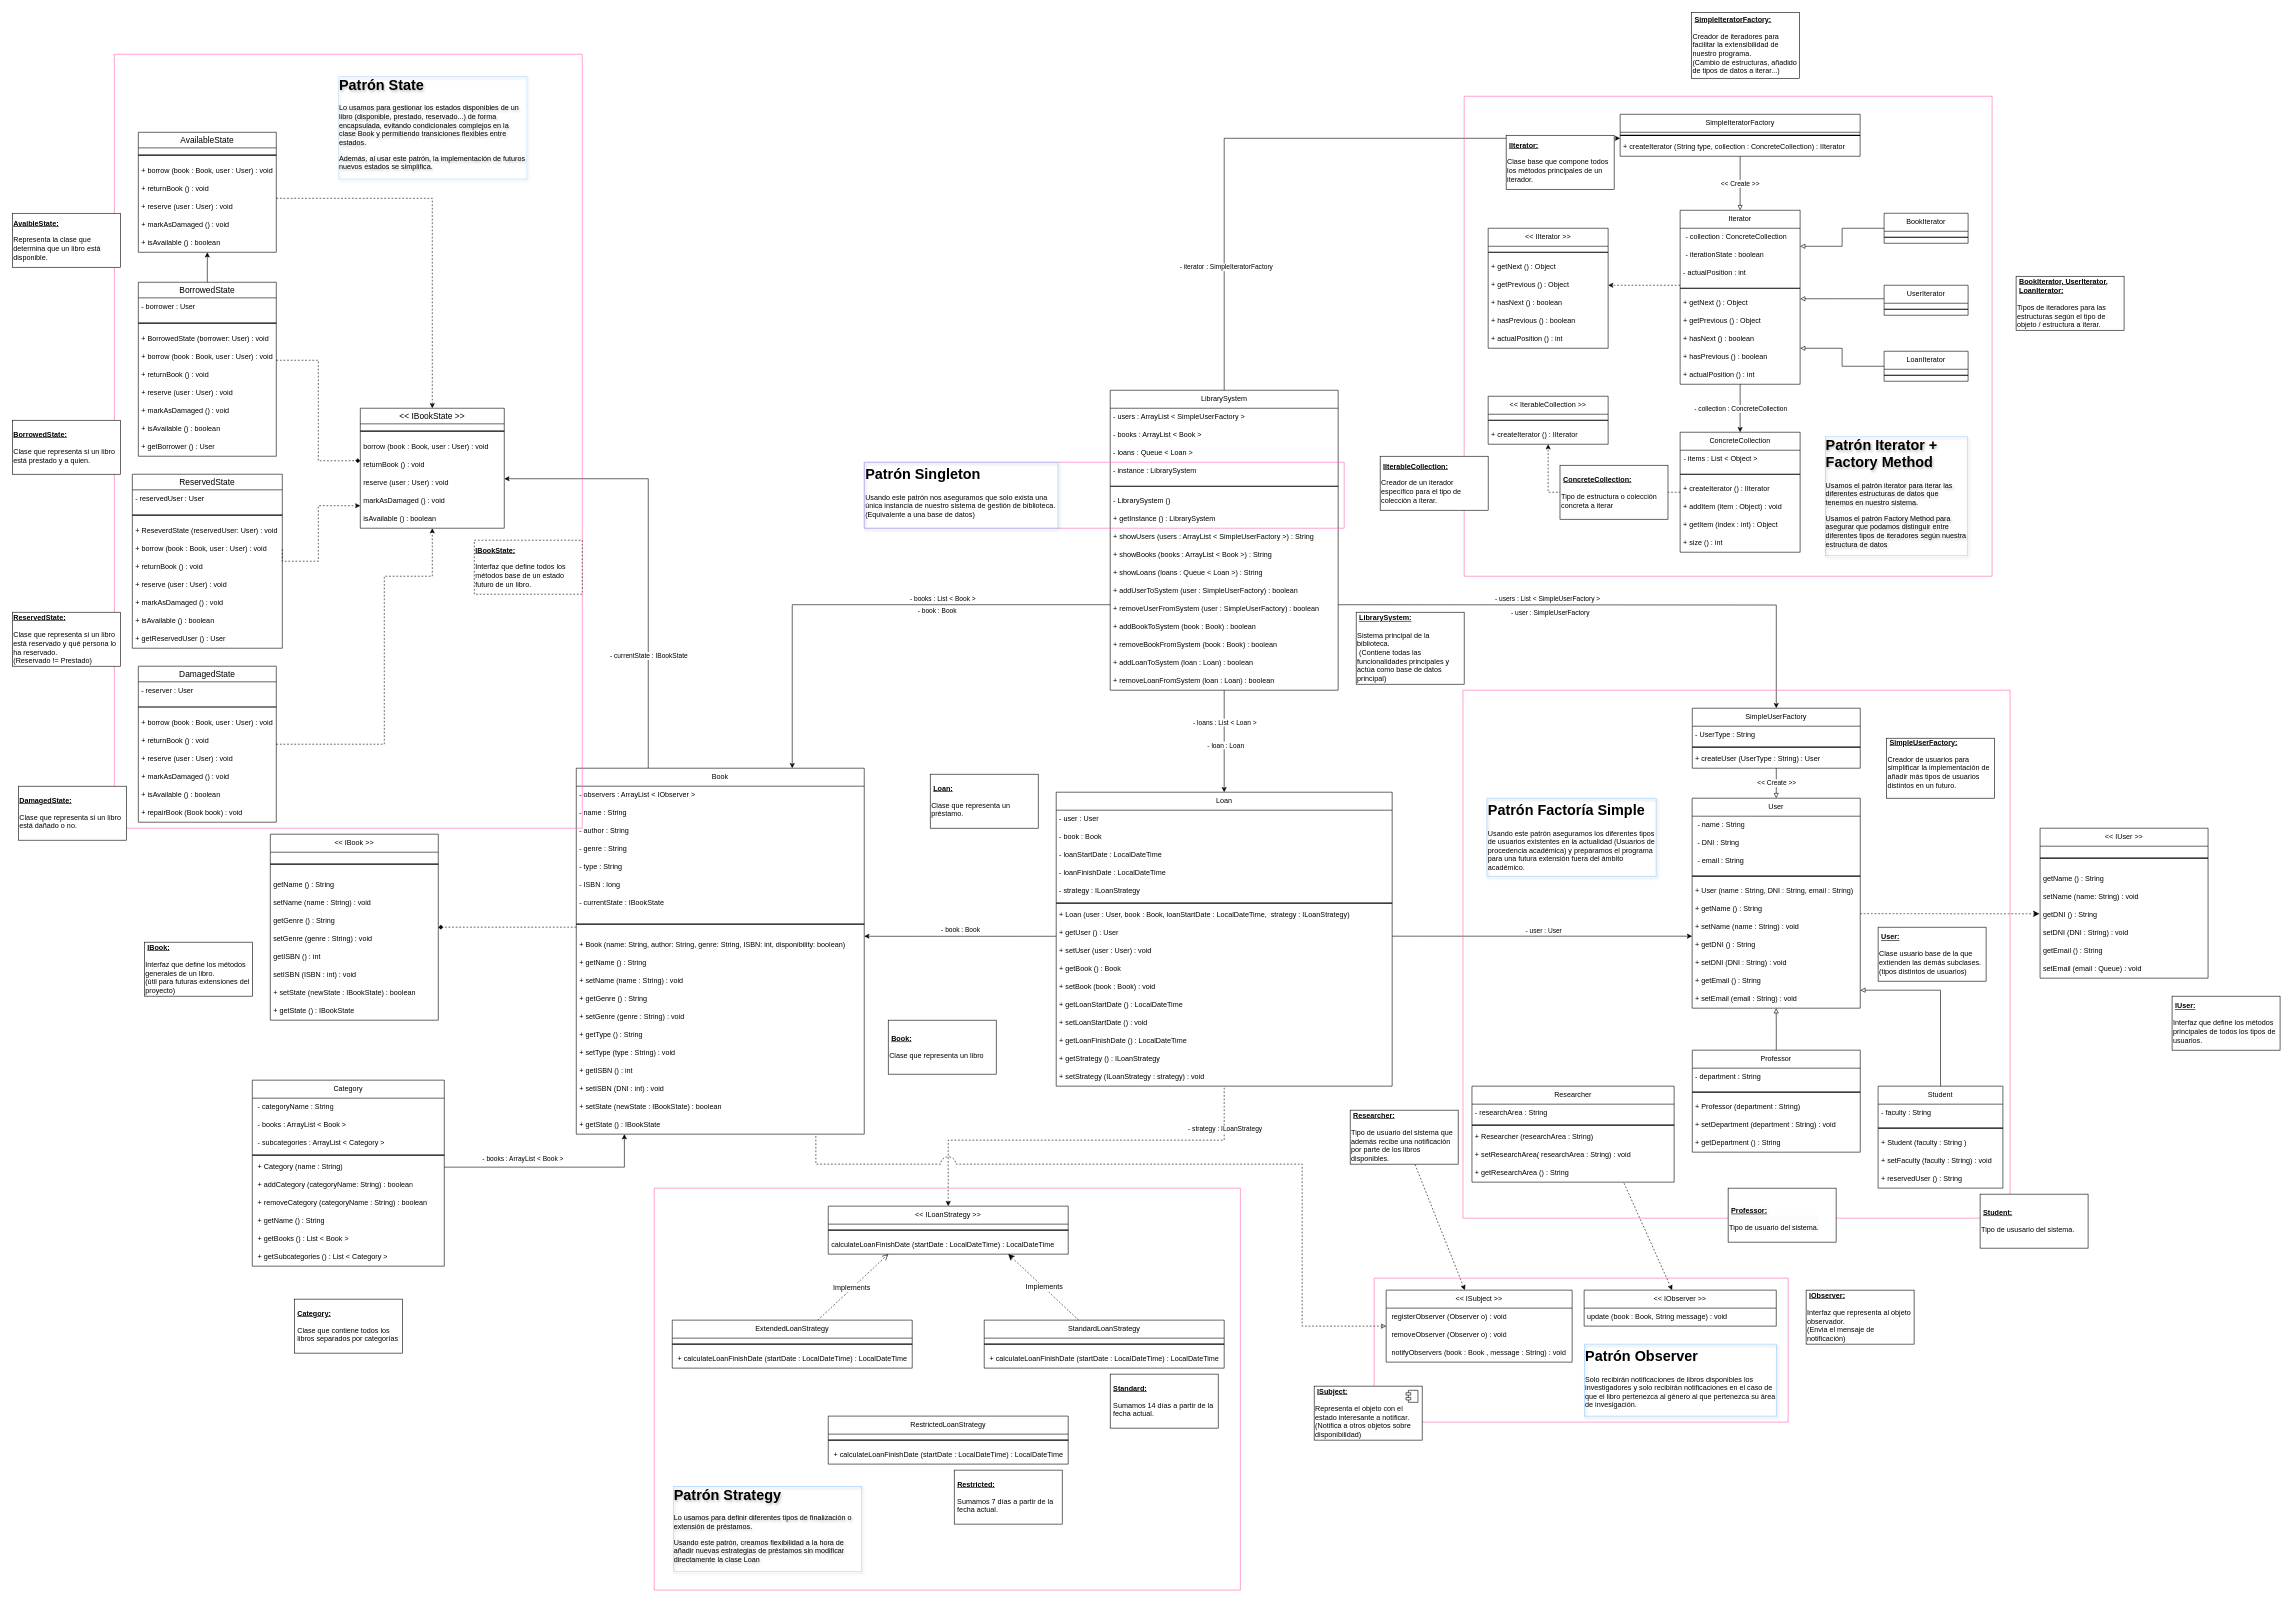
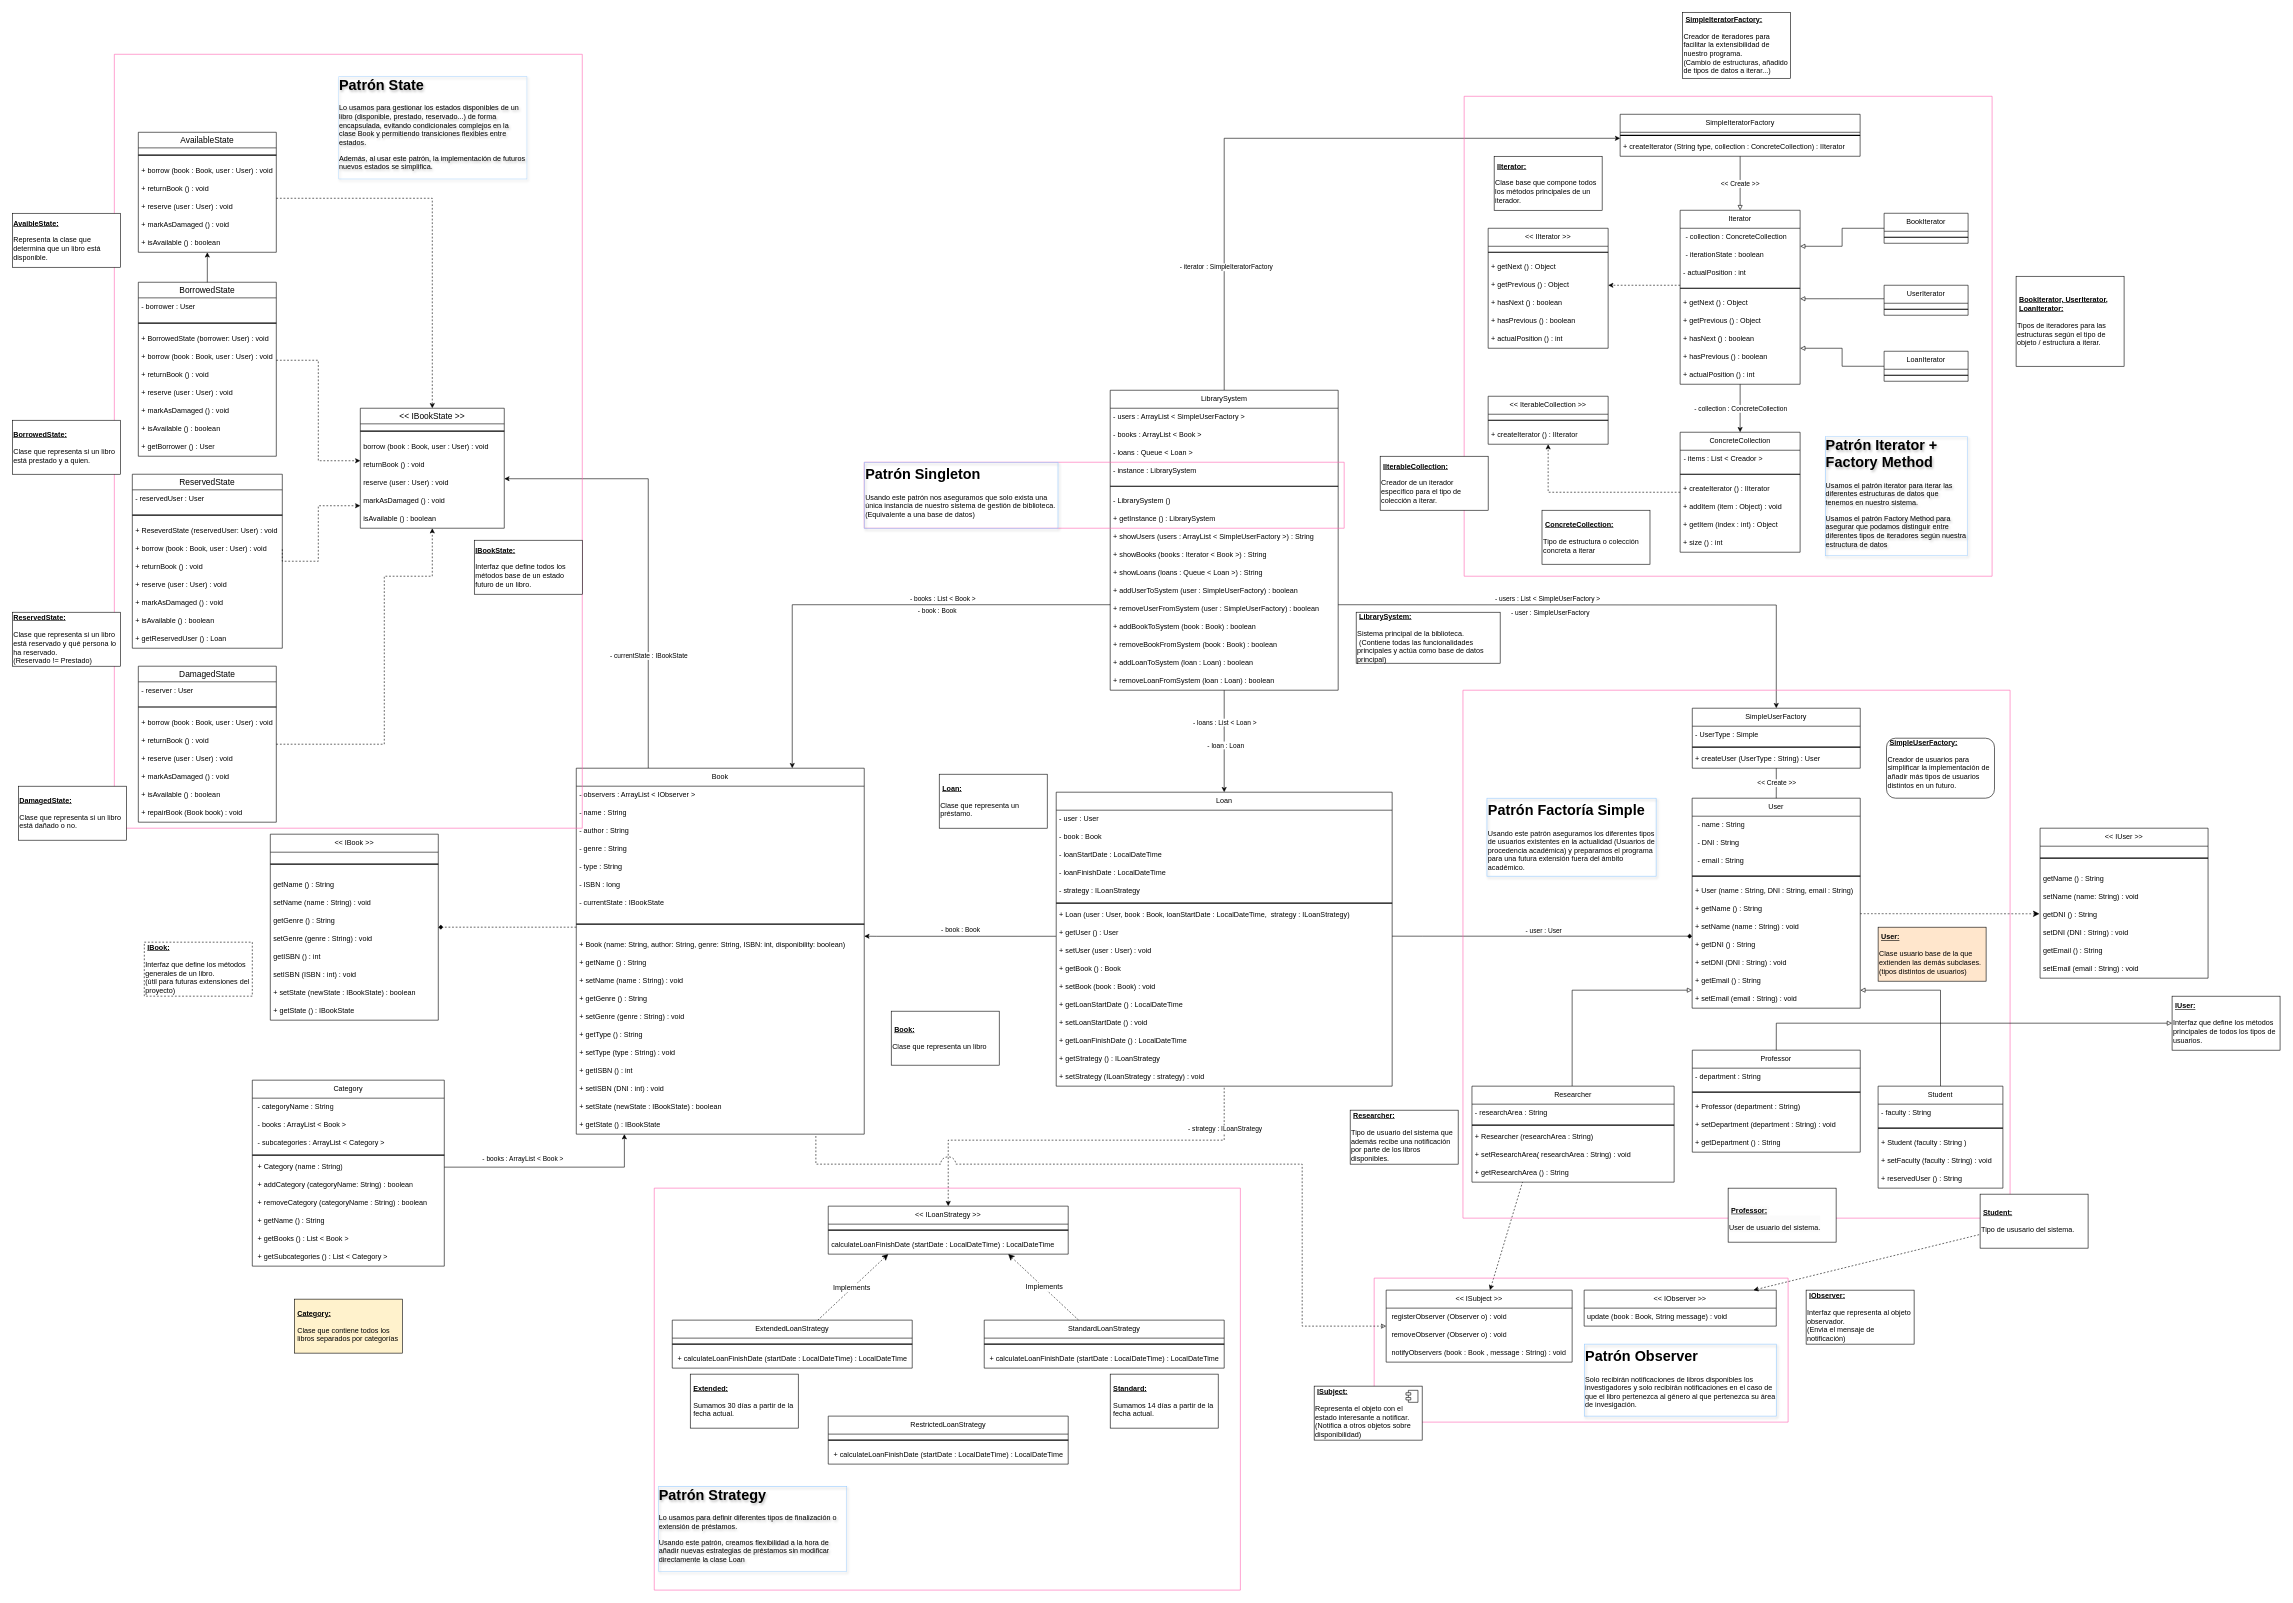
(1746, 45) -> (1737, 45)
(1560, 162) -> (1548, 183)
(2070, 303) -> (2070, 321)
(1726, 459) -> (1728, 459)
(354, 461) -> (354, 461)
(1614, 492) -> (1596, 537)
(1198, 555) -> (1197, 555)
(528, 567) -> (528, 567)
(183, 639) -> (183, 639)
(1410, 648) -> (1428, 638)
(1727, 735) -> (1726, 735)
(1941, 768) -> (1941, 768)
(1776, 792) -> (1776, 794)
(984, 801) -> (993, 801)
(1686, 936) -> (1686, 936)
(1932, 954) -> (1932, 954)
(198, 969) -> (198, 969)
(2093, 969) -> (2094, 969)
none -> (1581, 990)
(1776, 1019) -> (1971, 1023)
(942, 1047) -> (945, 1038)
(1428, 1197) -> (1497, 1268)
(1778, 1215) -> (1778, 1215)
(884, 1258) -> (883, 1259)
(1660, 1264) -> (1765, 1287)
(348, 1326) -> (348, 1326)
none -> (744, 1401)
(1008, 1497) -> none
(767, 1527) -> (752, 1527)
